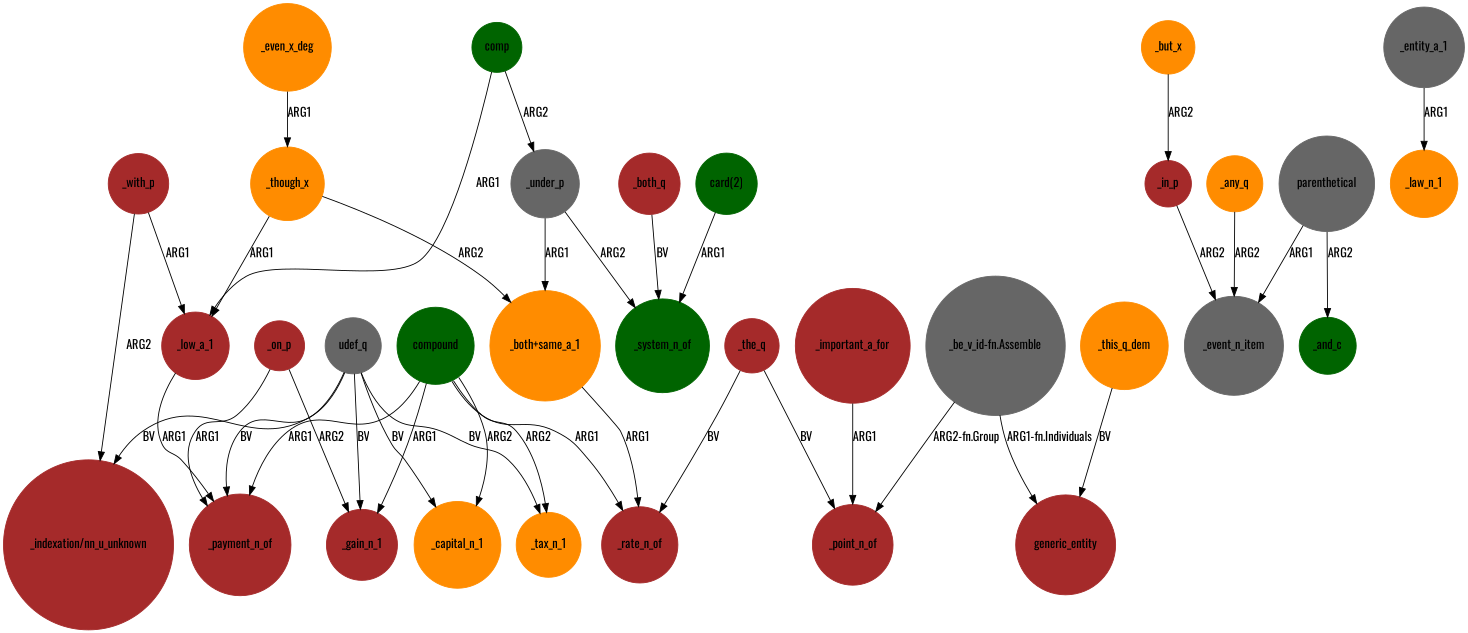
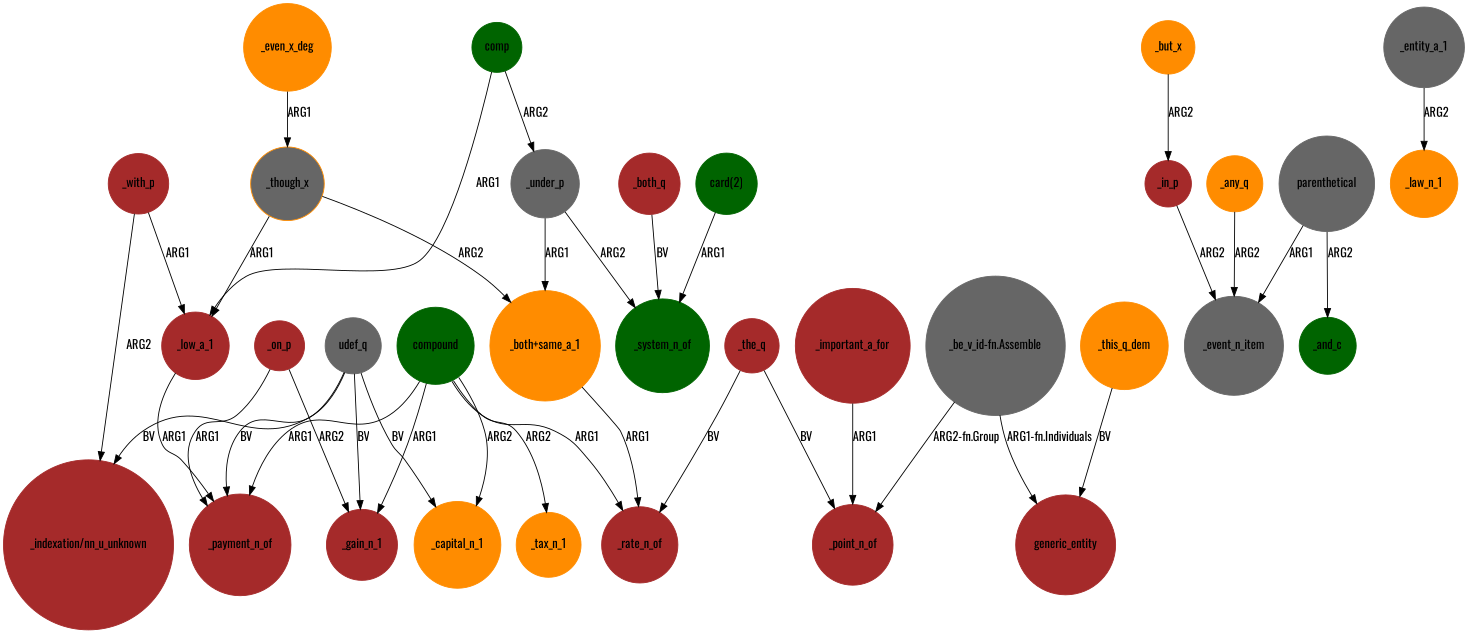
(1436, 114) -> (1436, 114)
(287, 184) -> (287, 184)
(451, 435) -> none
